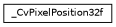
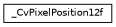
(58, 13) -> (58, 13)
